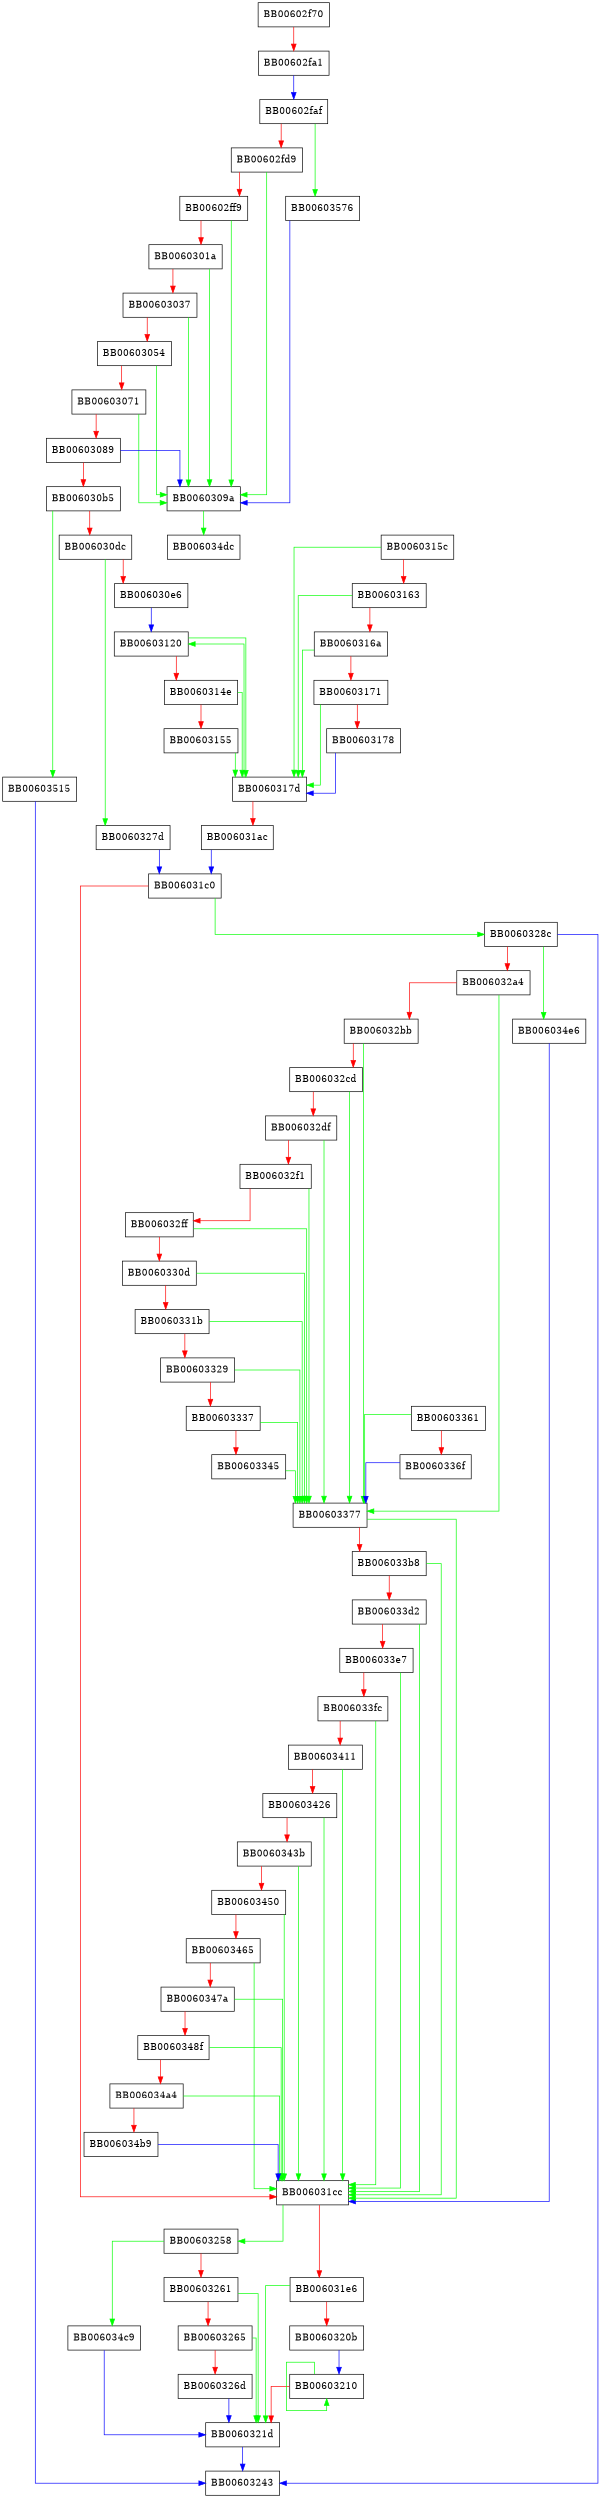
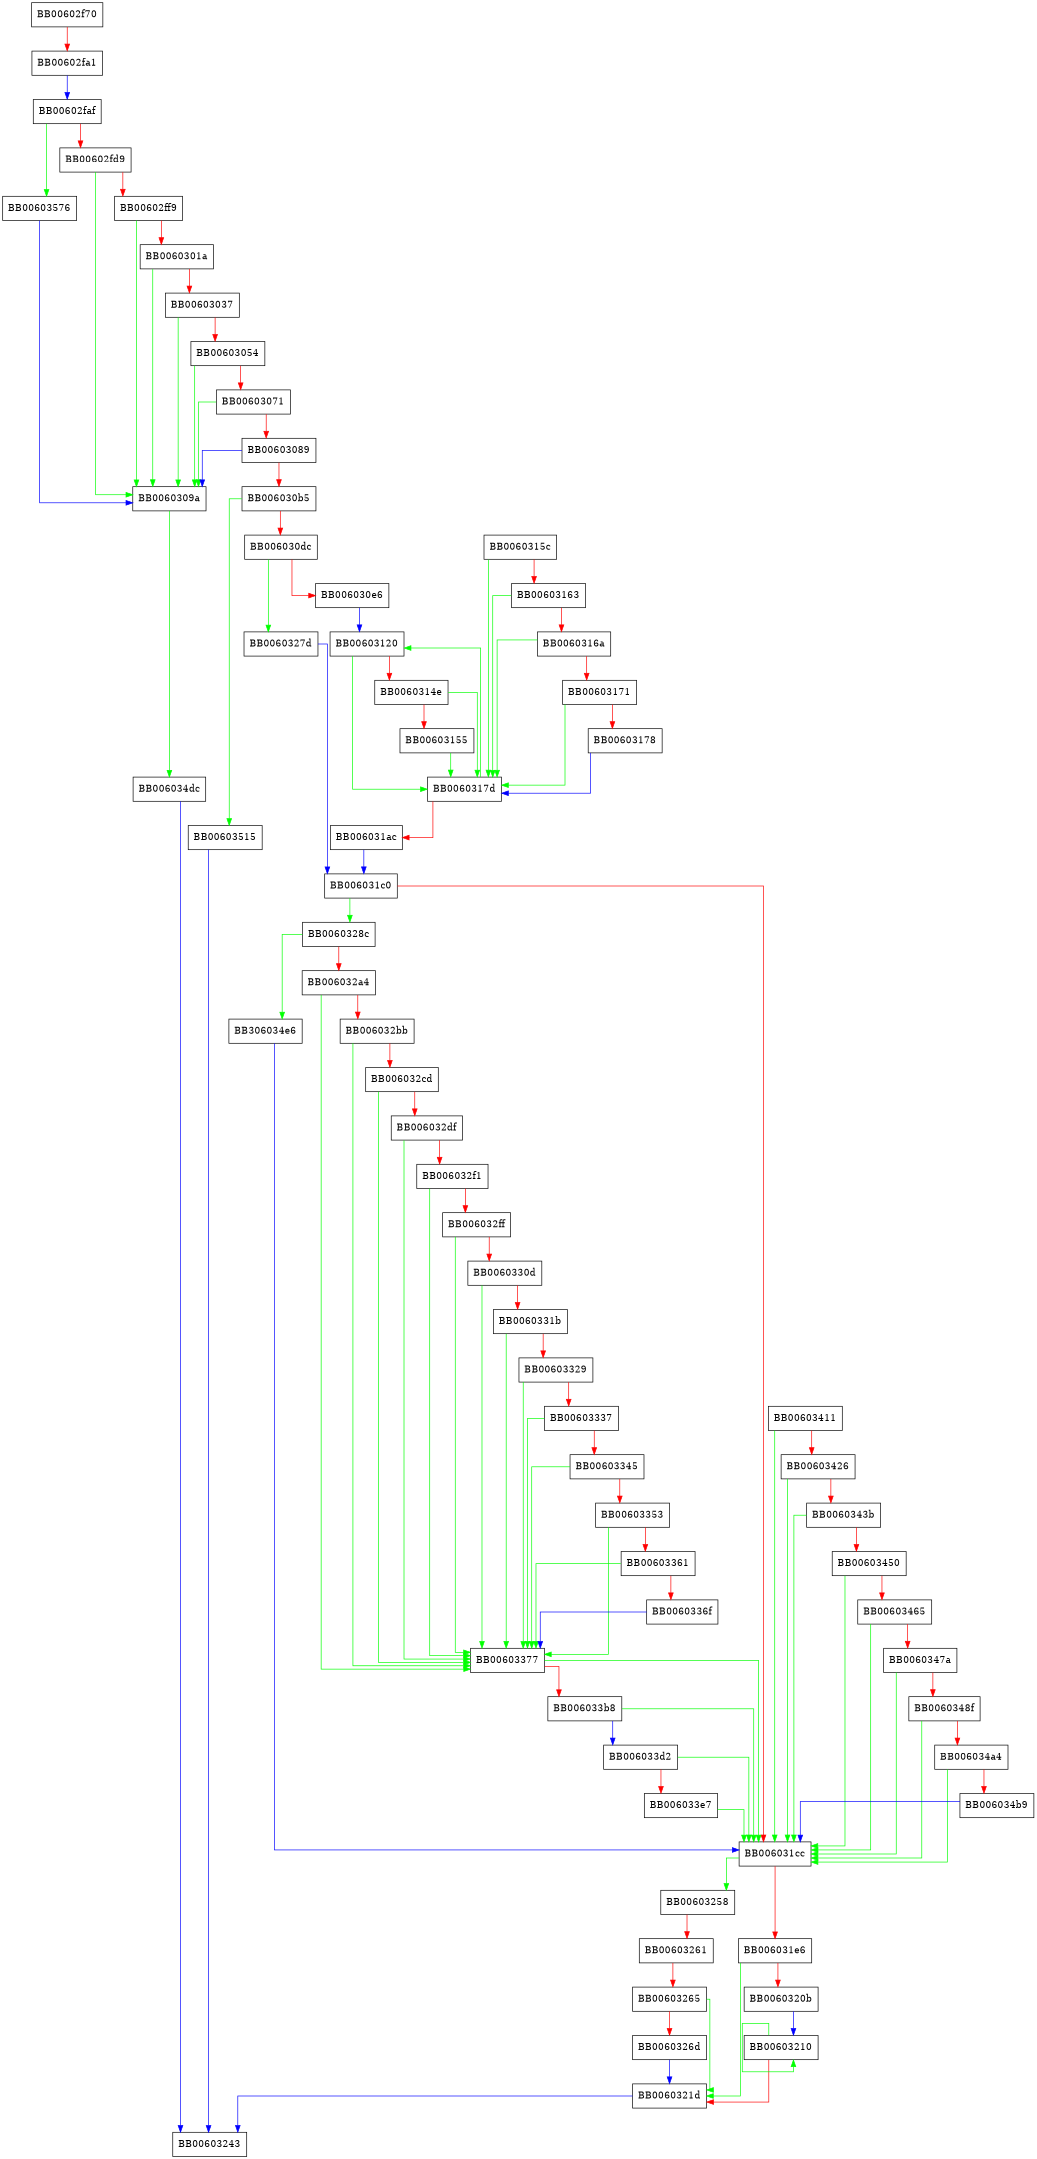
(549, 1031) -> (266, 1031)
none -> (633, 1515)
(389, 1584) -> (613, 1730)
(353, 1709) -> none
(598, 1844) -> (180, 1463)
(258, 2334) -> none
(104, 2338) -> none
